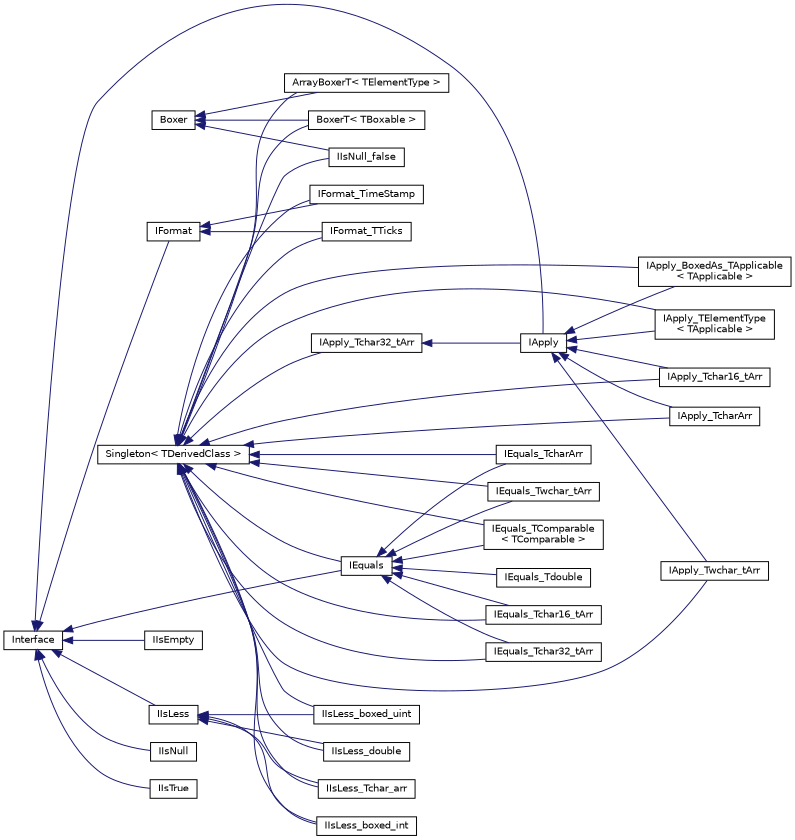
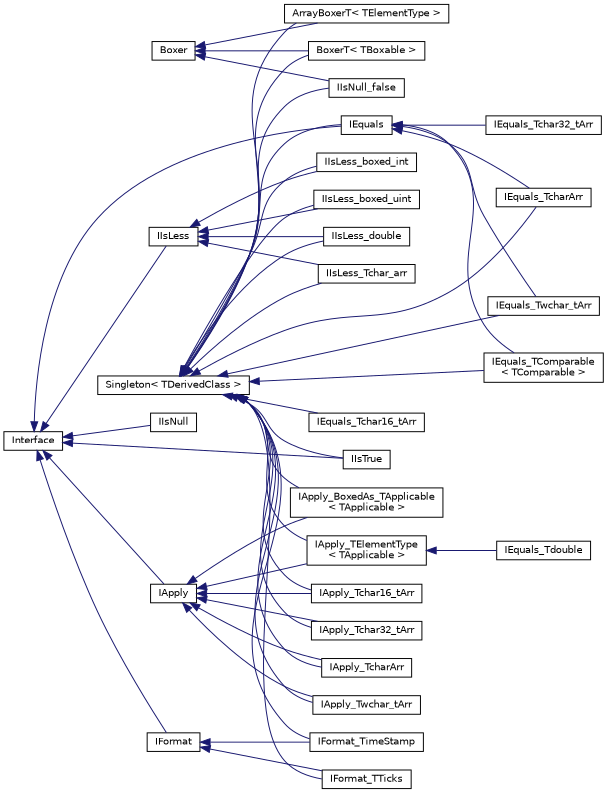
(476, 343) -> (273, 613)
(449, 572) -> (466, 550)
(455, 591) -> none
(294, 629) -> (283, 440)
(174, 640) -> none
